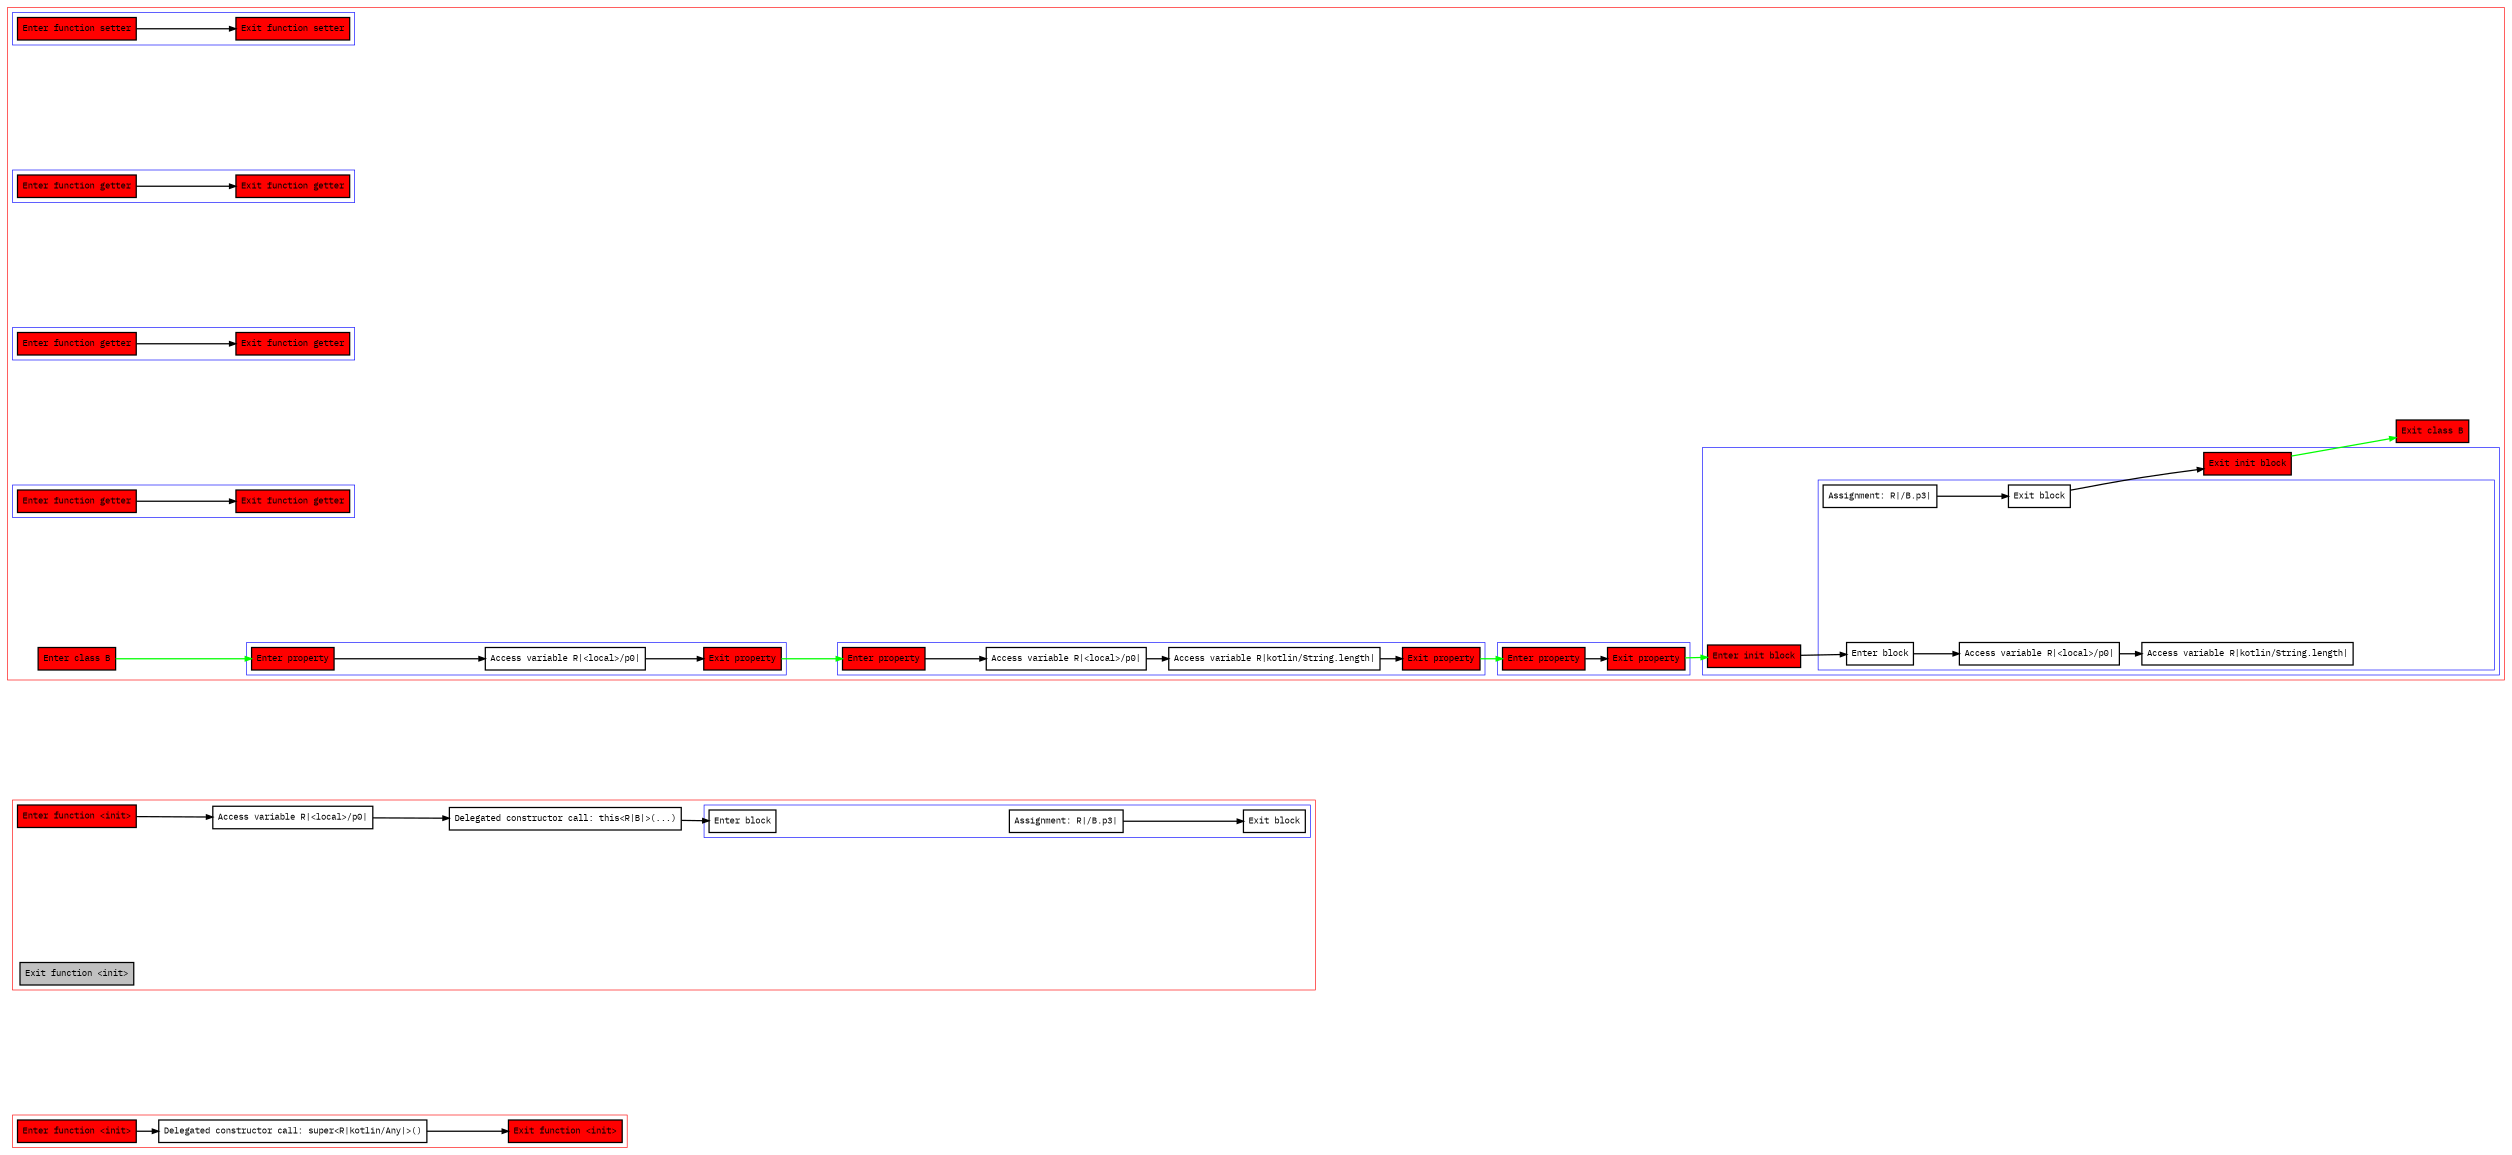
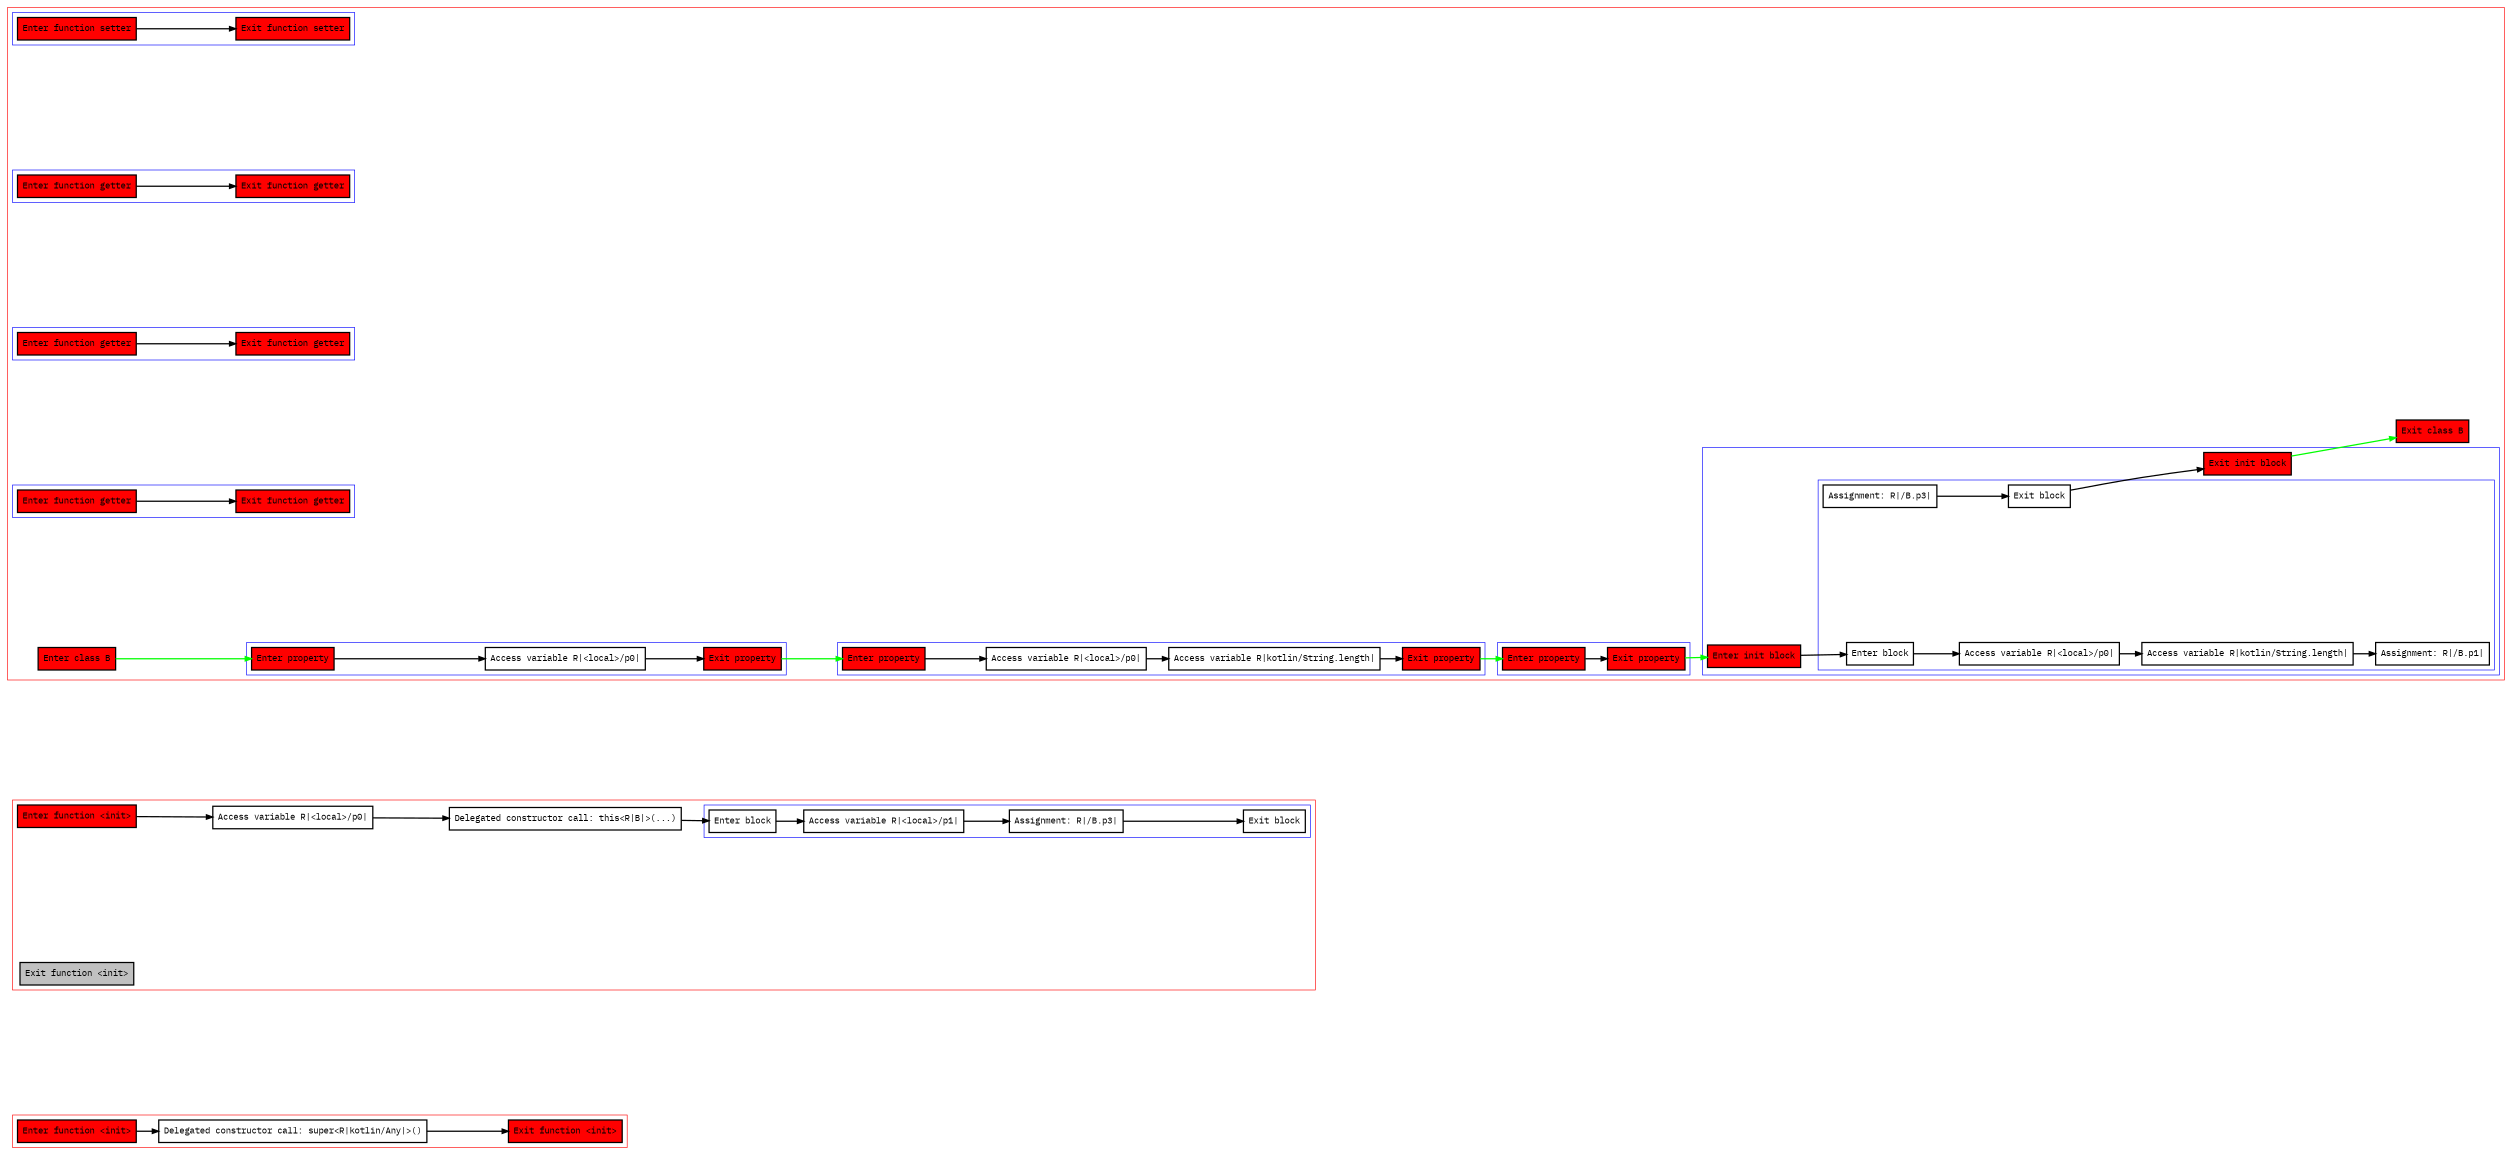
none -> (2432, 654)
none -> (884, 821)
